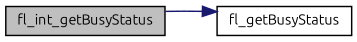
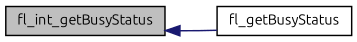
(184, 11) -> (198, 31)
